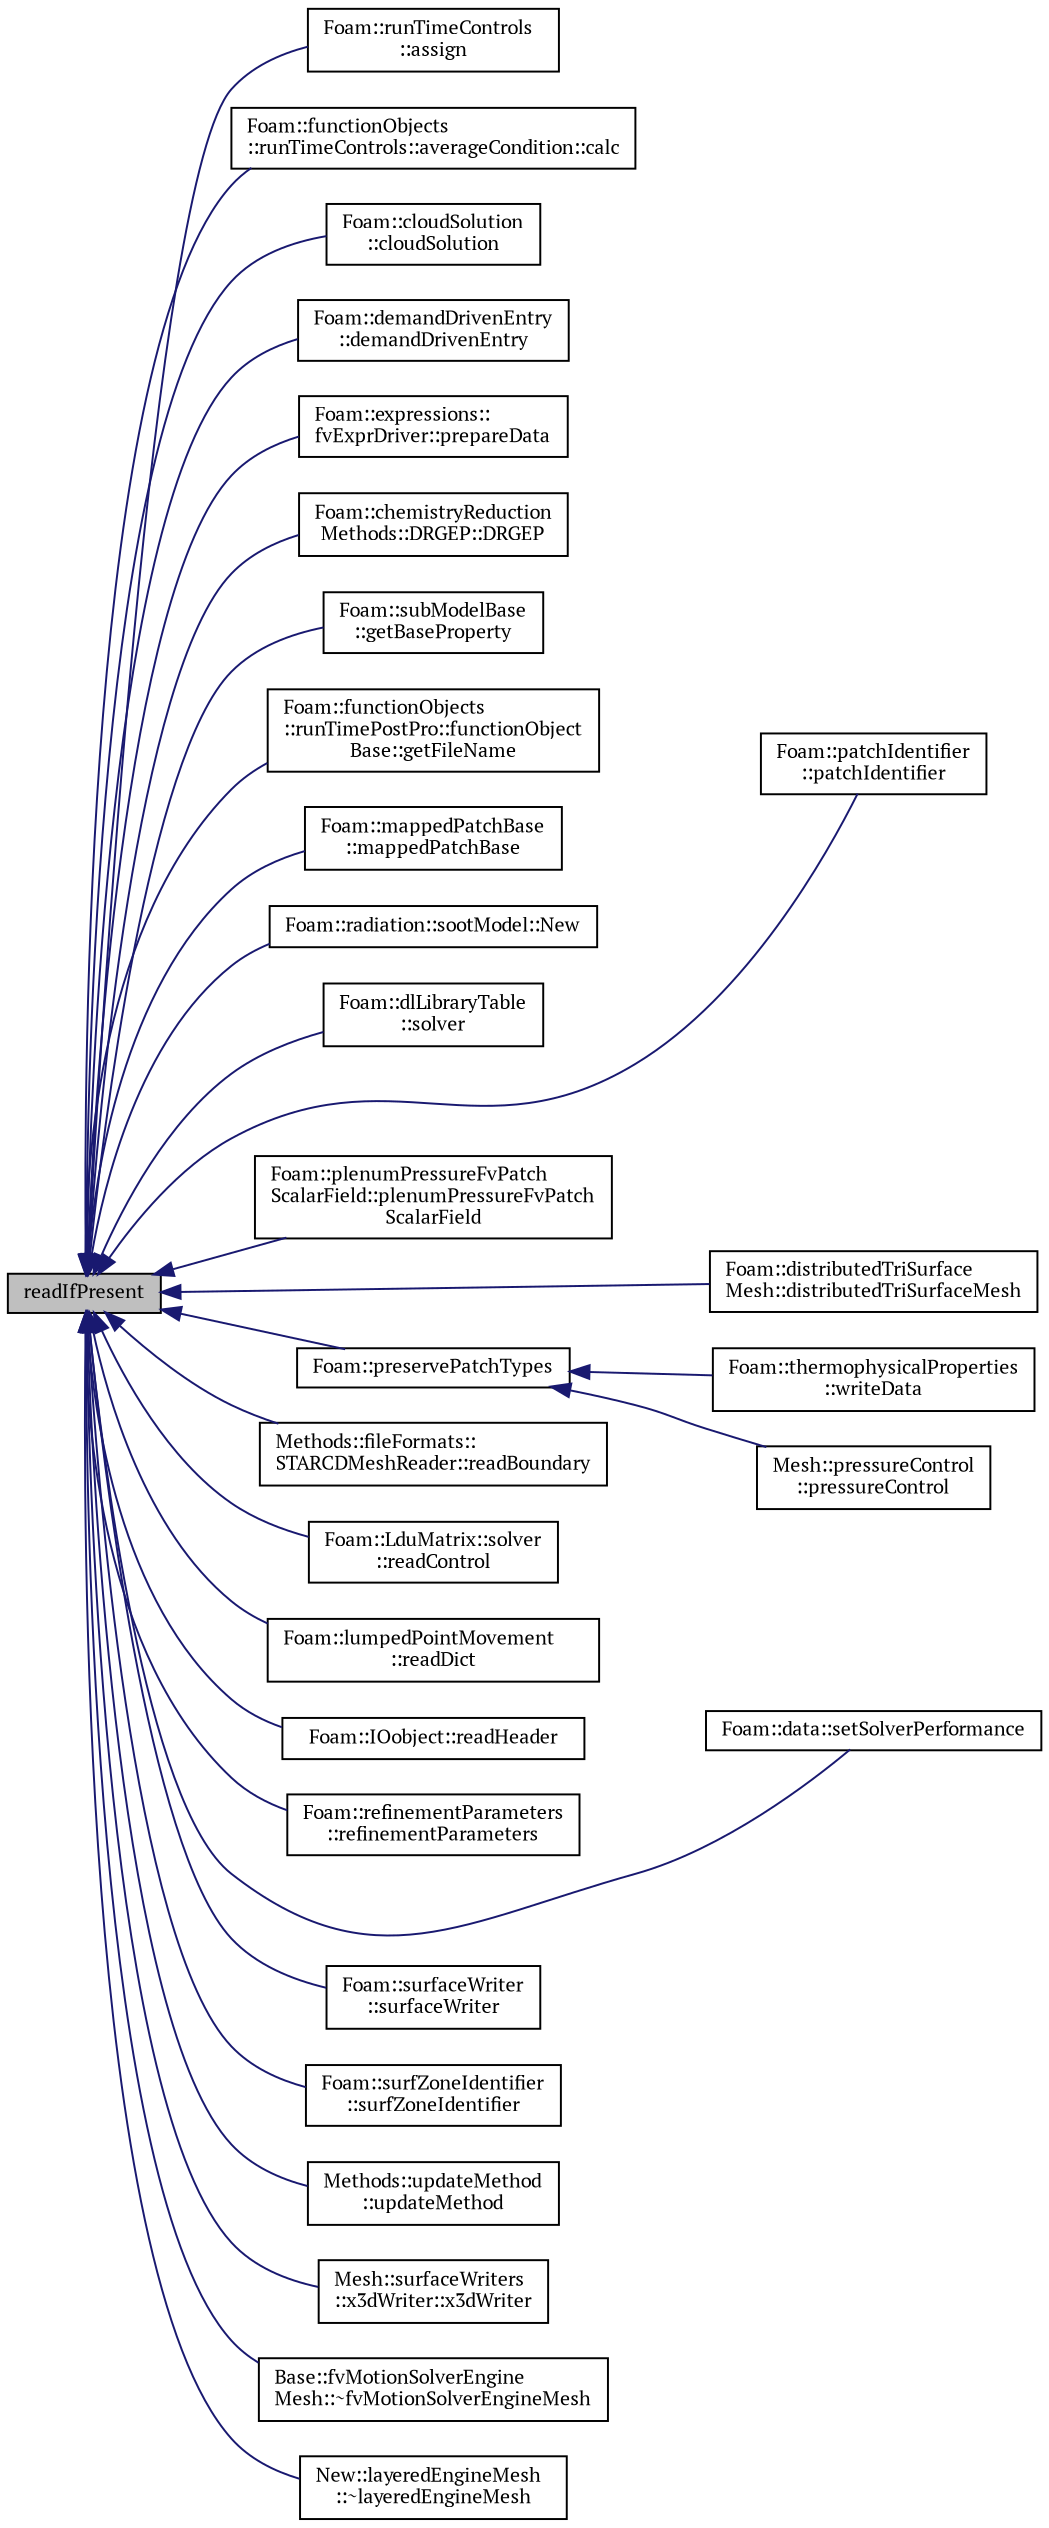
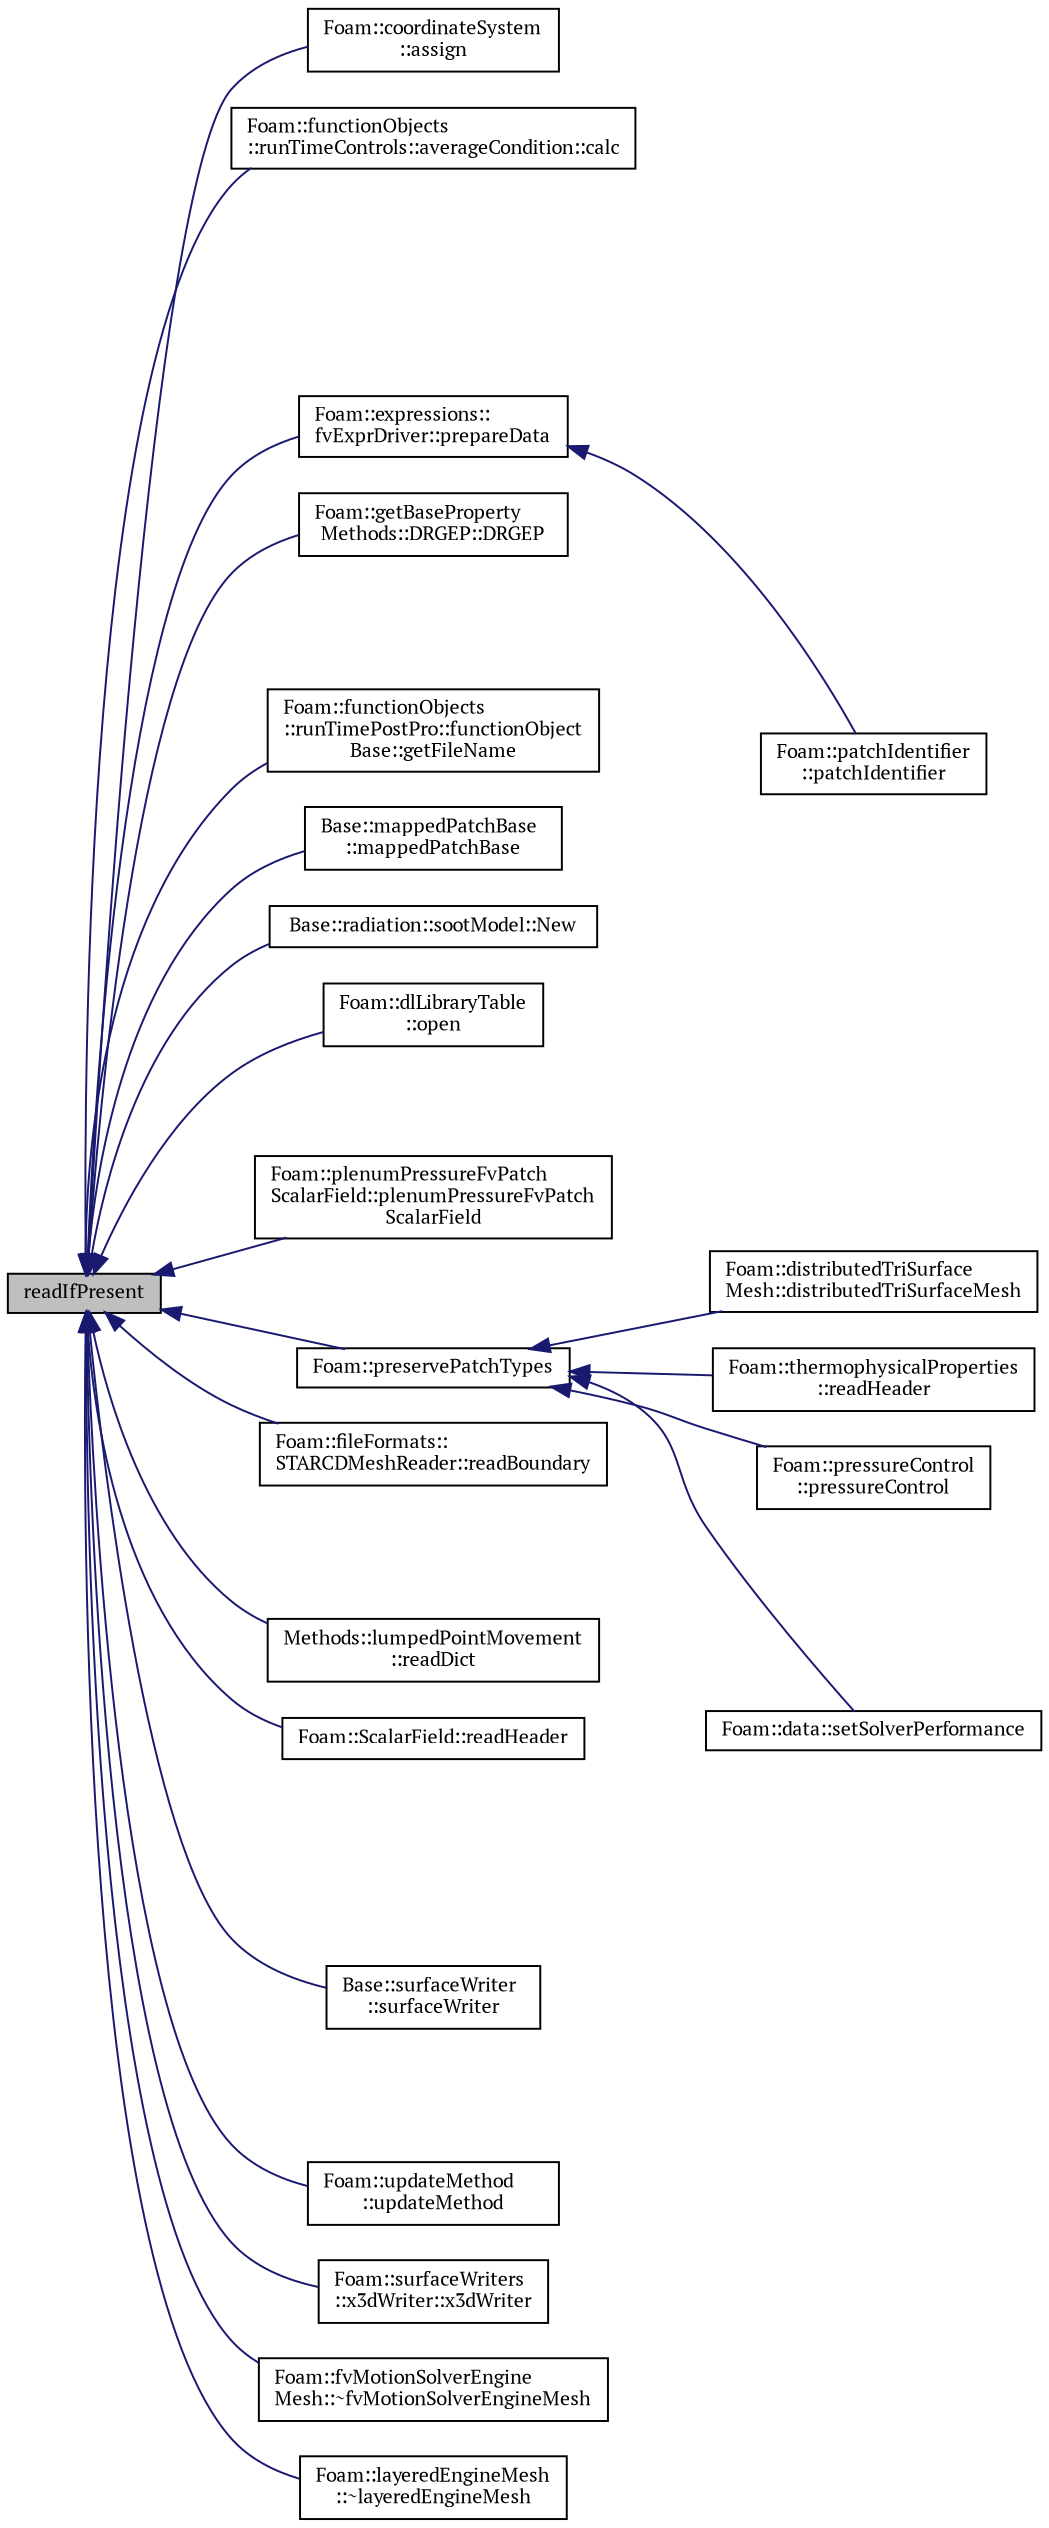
(433, 40) -> (433, 40)
(433, 234) -> none
(433, 330) -> none
(433, 525) -> (433, 525)
(433, 623) -> none
(433, 838) -> (433, 838)
(433, 927) -> (433, 927)
(433, 1015) -> (433, 1015)
(525, 1103) -> (743, 571)
(445, 1288) -> (636, 1328)
(874, 1380) -> (874, 1380)
(433, 1454) -> (433, 1454)
(874, 1478) -> (874, 1478)
(433, 1552) -> none
(433, 1650) -> (433, 1650)
(433, 1739) -> (433, 1739)
(433, 1825) -> none
(277, 1904) -> (718, 1544)
(433, 1997) -> (433, 1997)
(433, 2095) -> none
(433, 2194) -> (433, 2194)
(433, 2292) -> (433, 2292)
(433, 2390) -> (433, 2390)
(433, 2488) -> (433, 2488)
